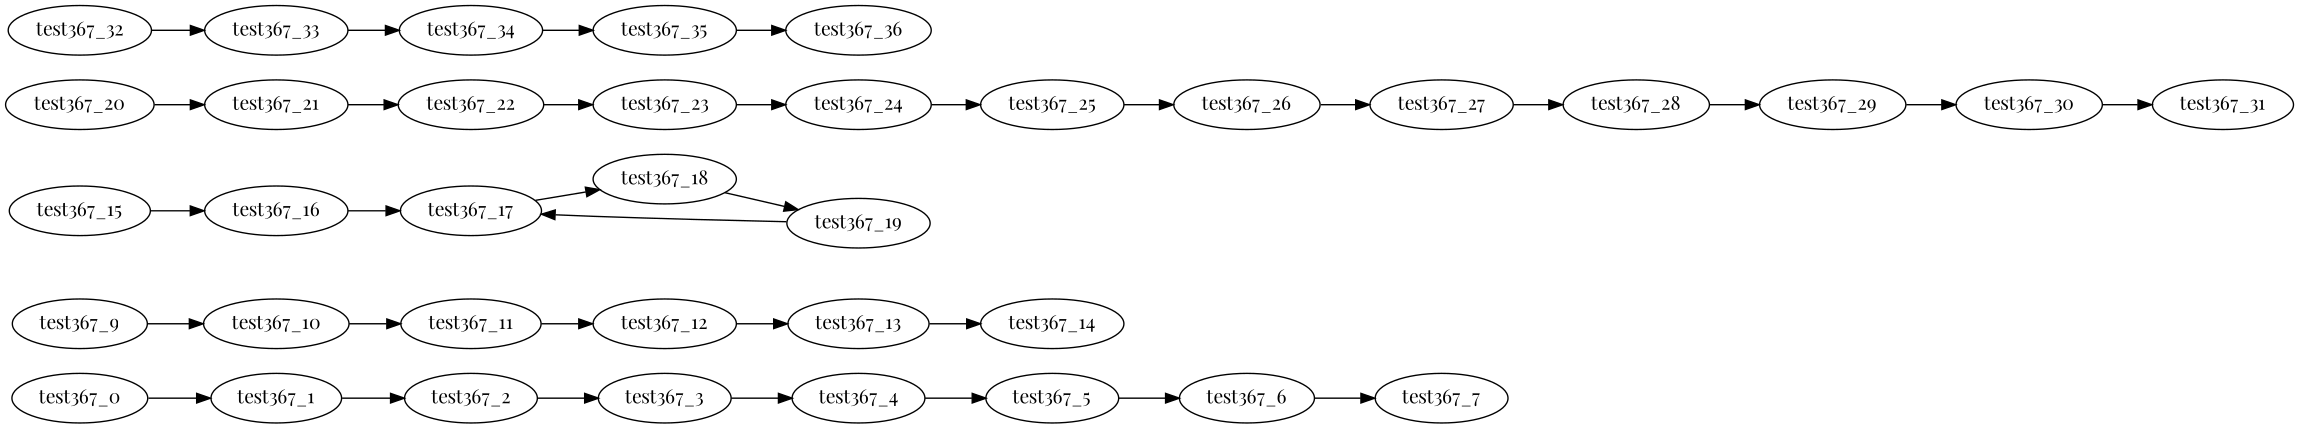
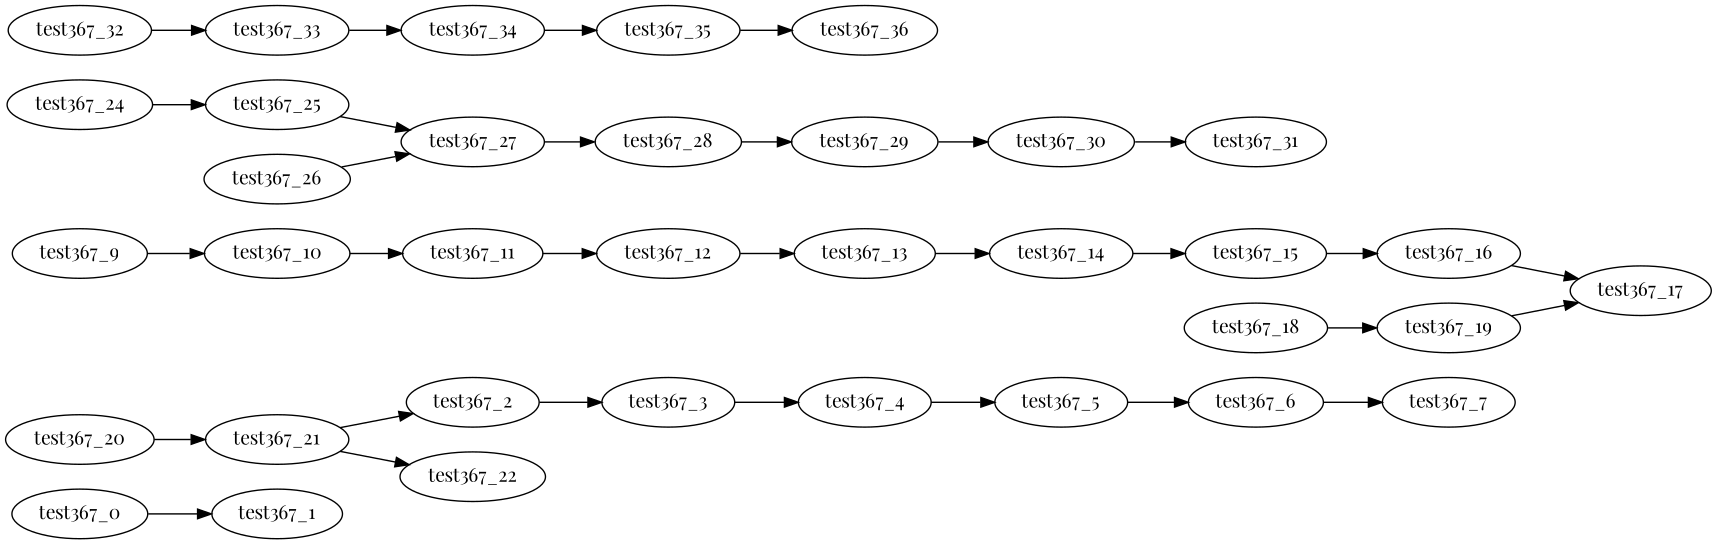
(665, 105) -> none
(1142, 105) -> (368, 122)
(561, 196) -> none
none -> (1152, 254)
(366, 398) -> (370, 422)
